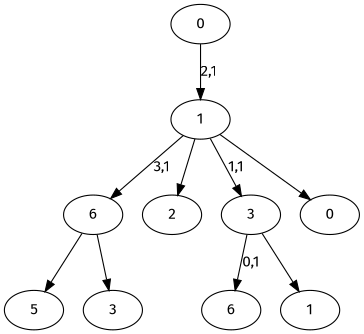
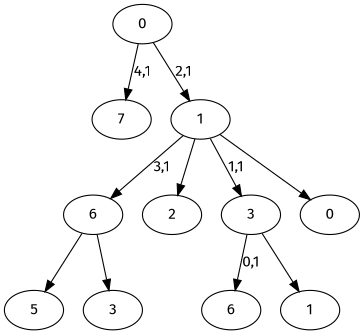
none -> (122, 119)
